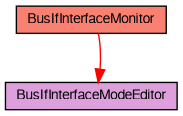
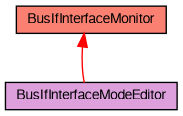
(100, 51) -> (82, 65)
